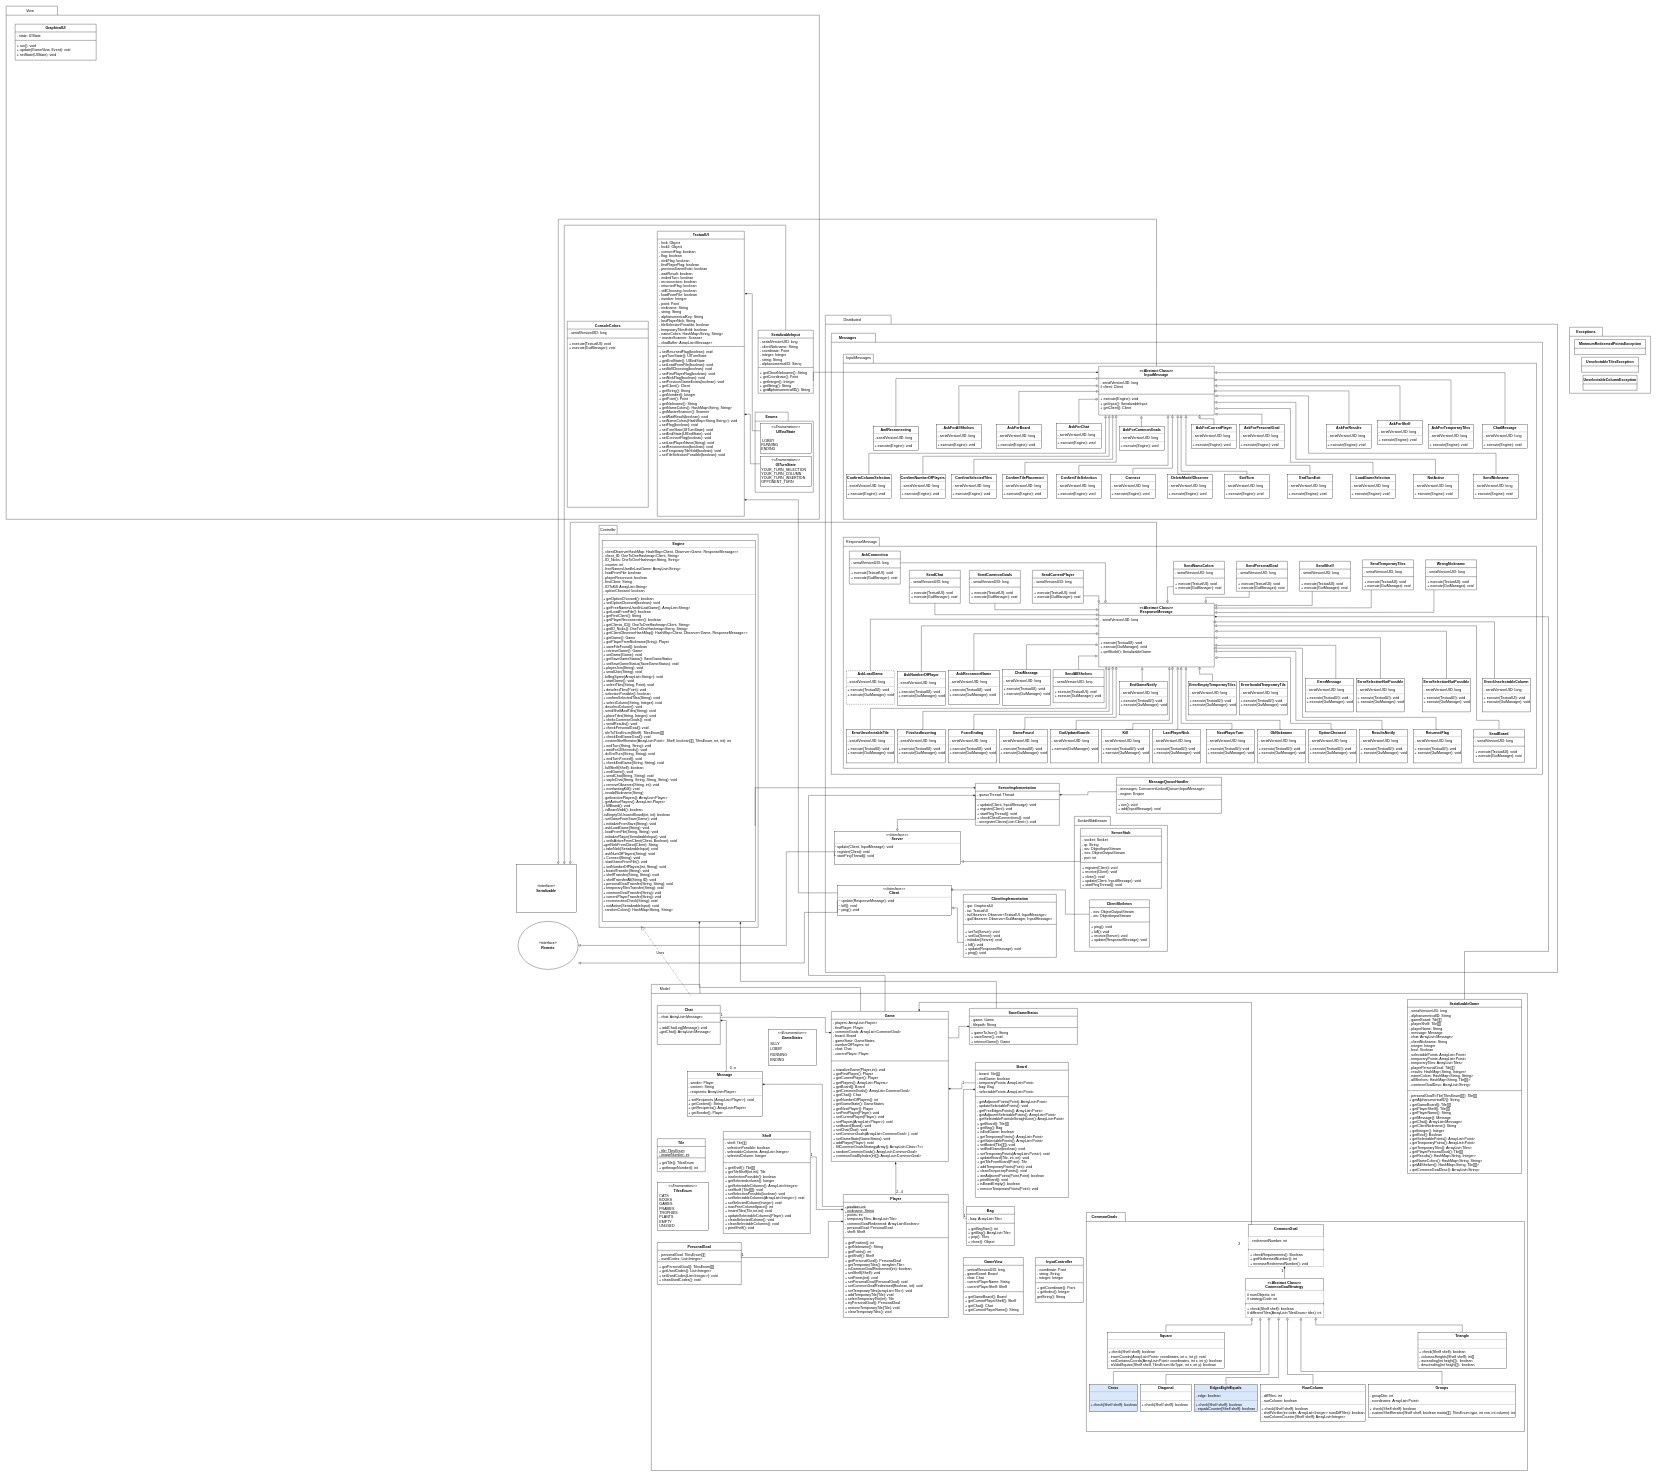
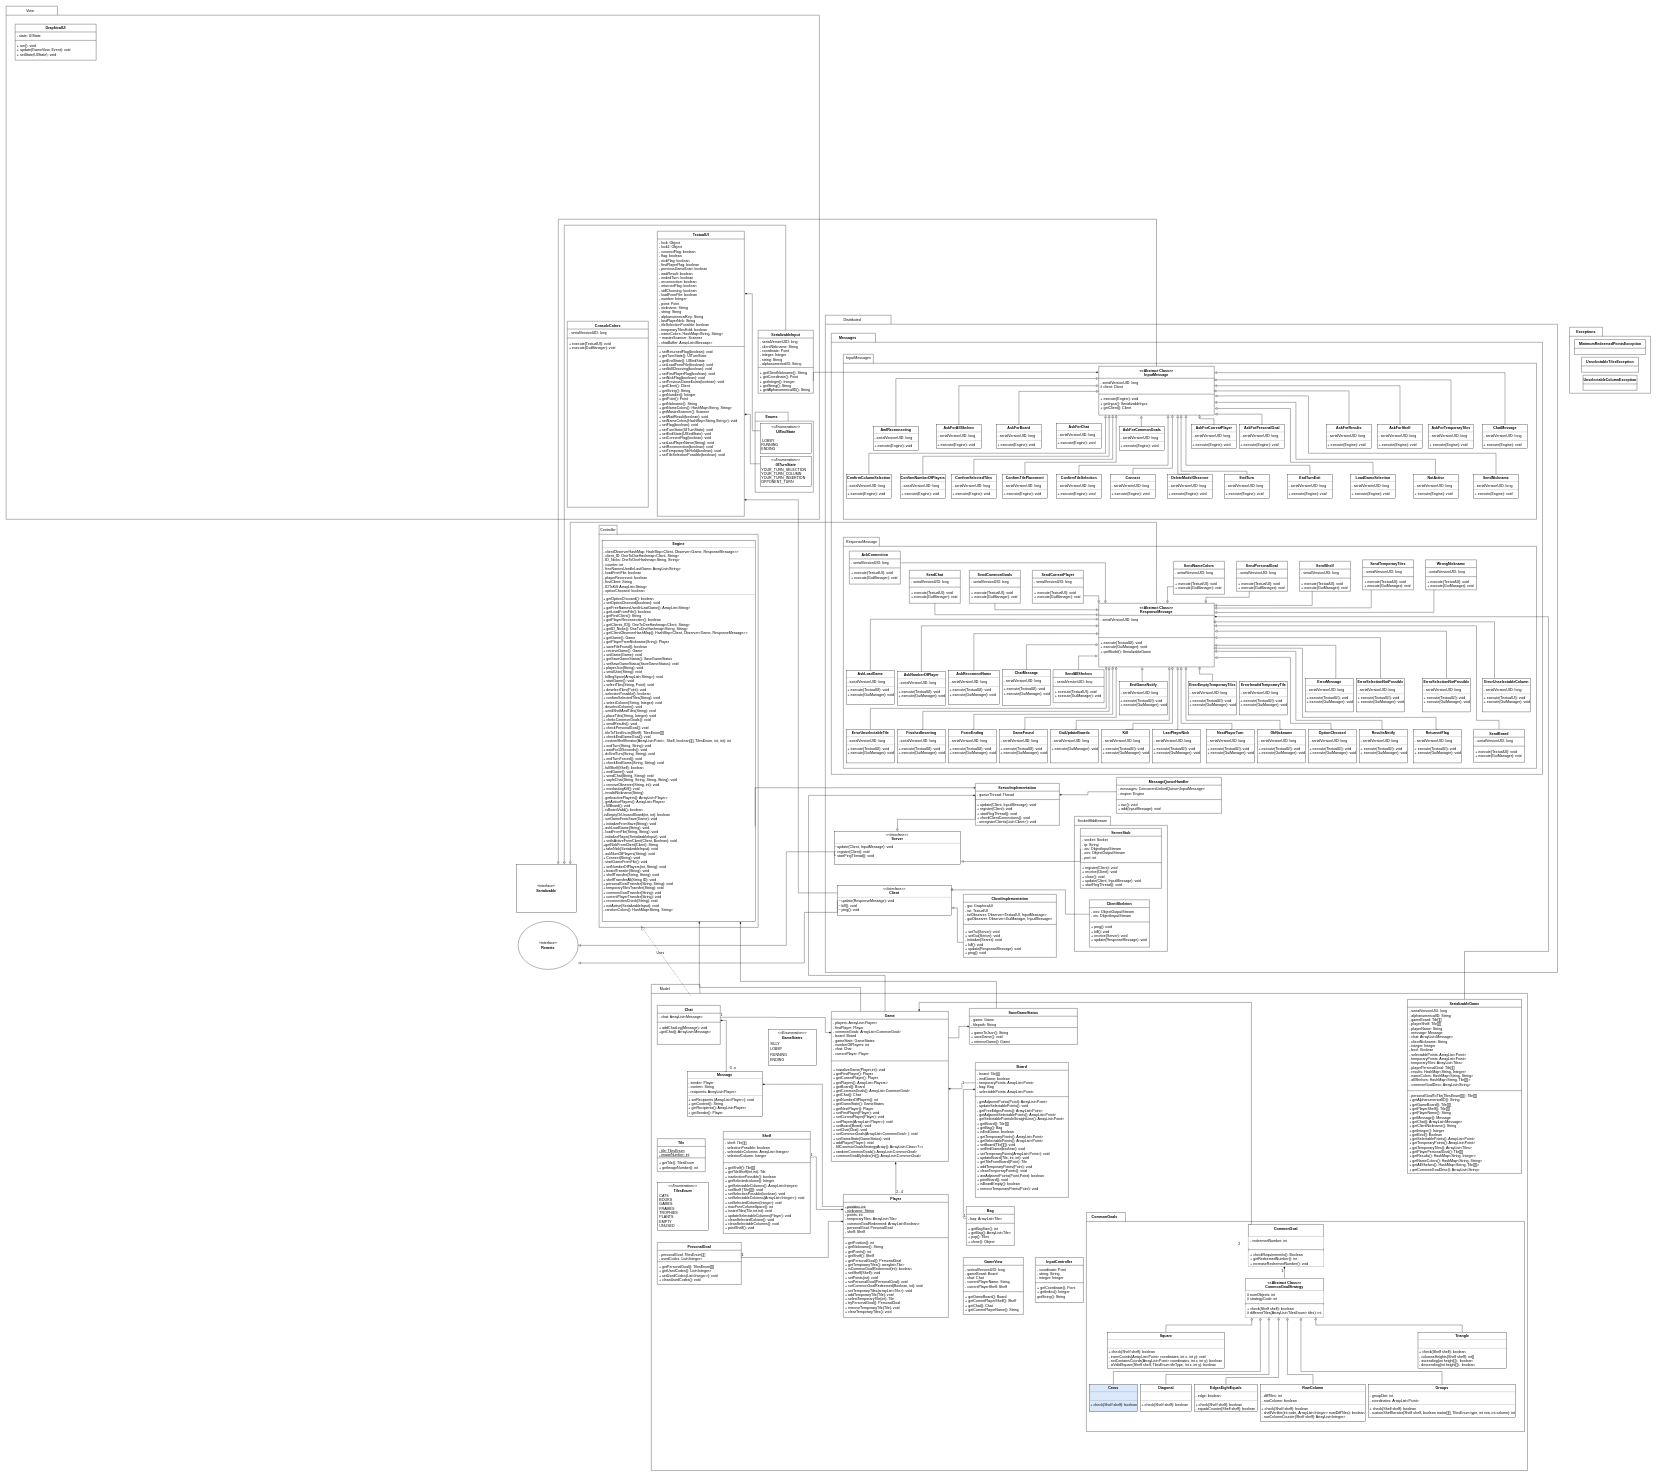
(1086, 399) -> none
(1400, 432) -> (1400, 437)
(870, 687) -> (870, 687)
(1226, 1398) -> (1226, 1398)
